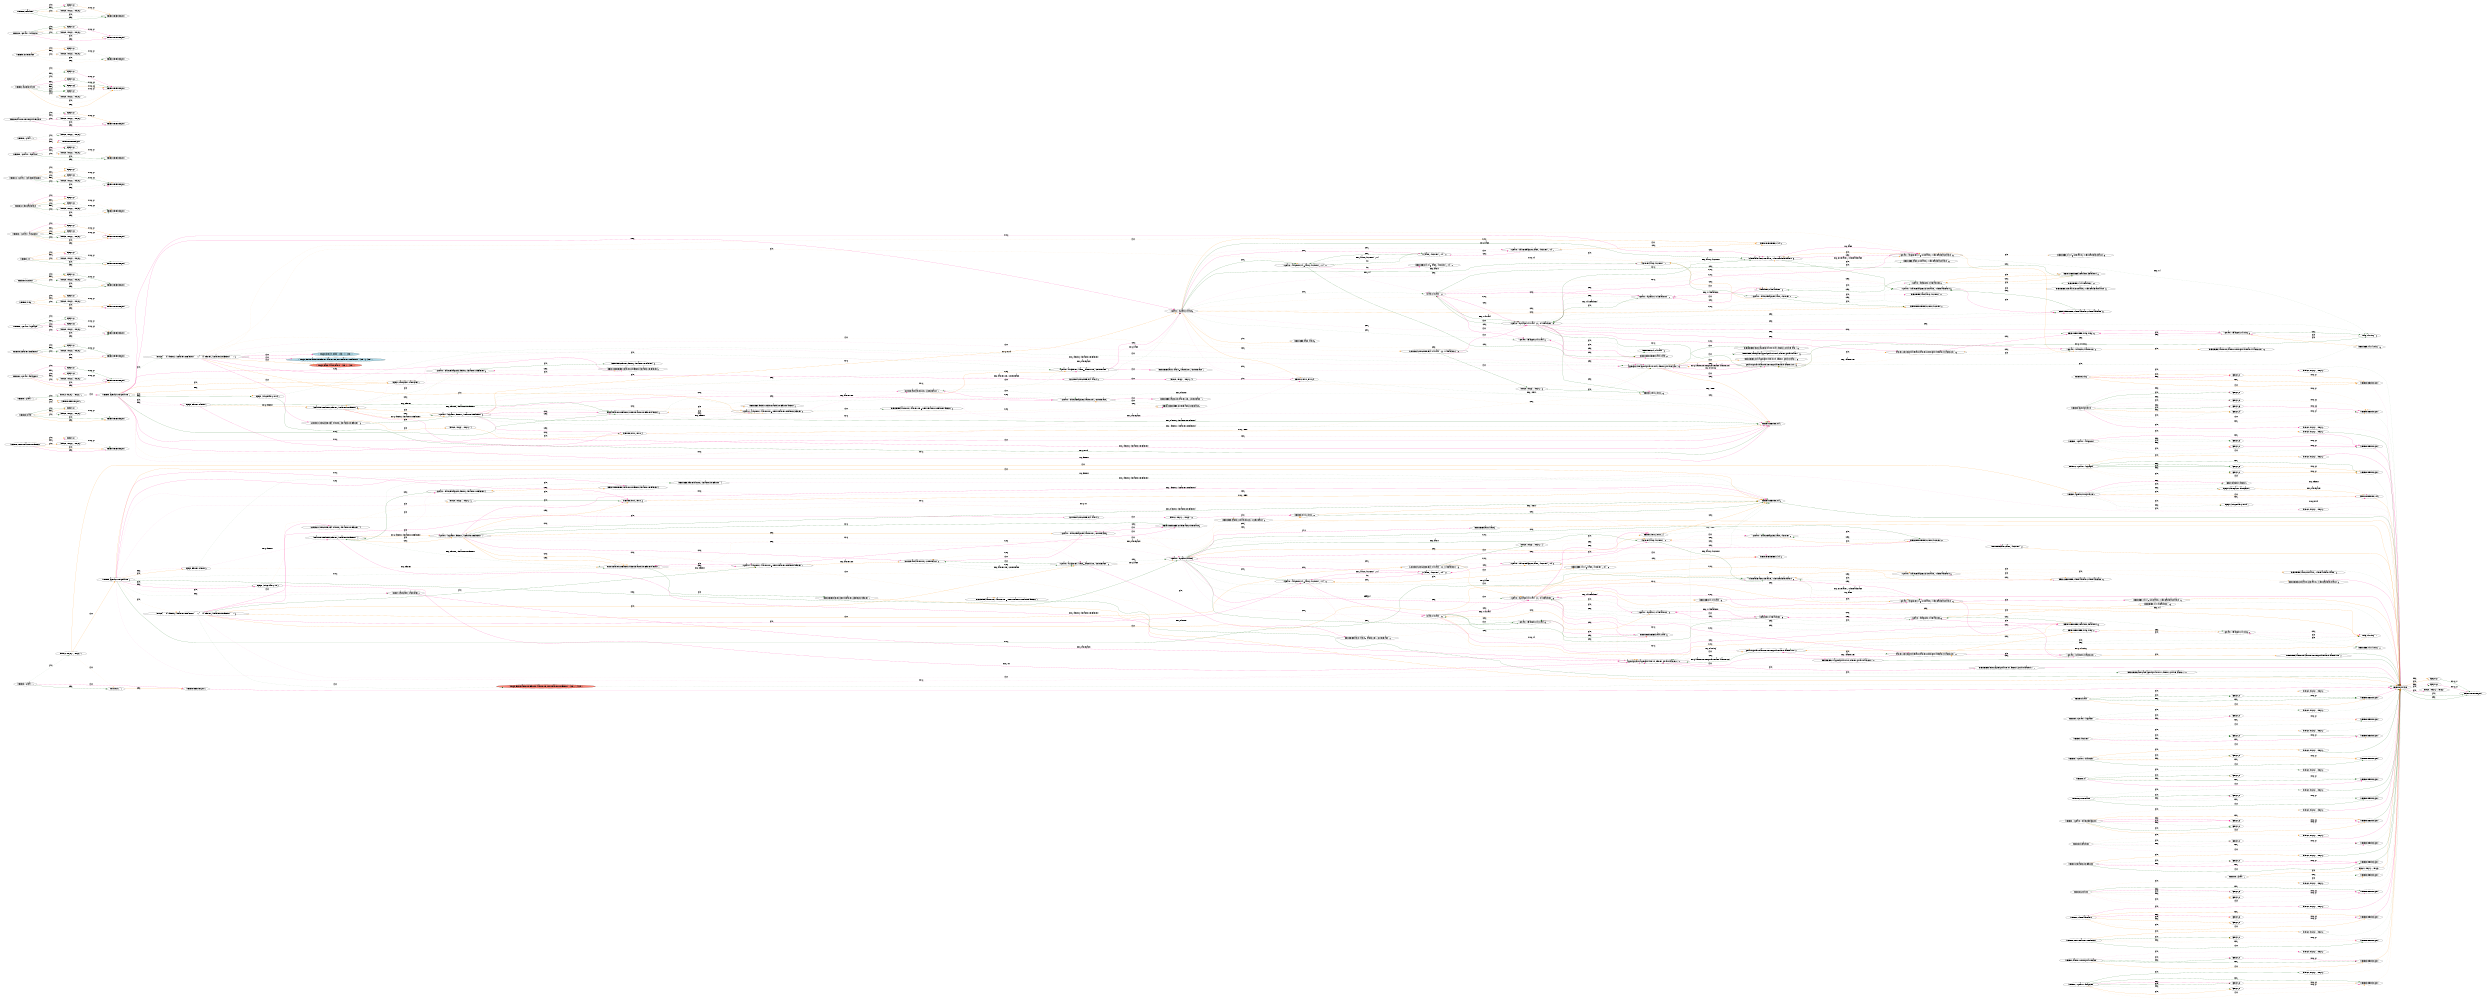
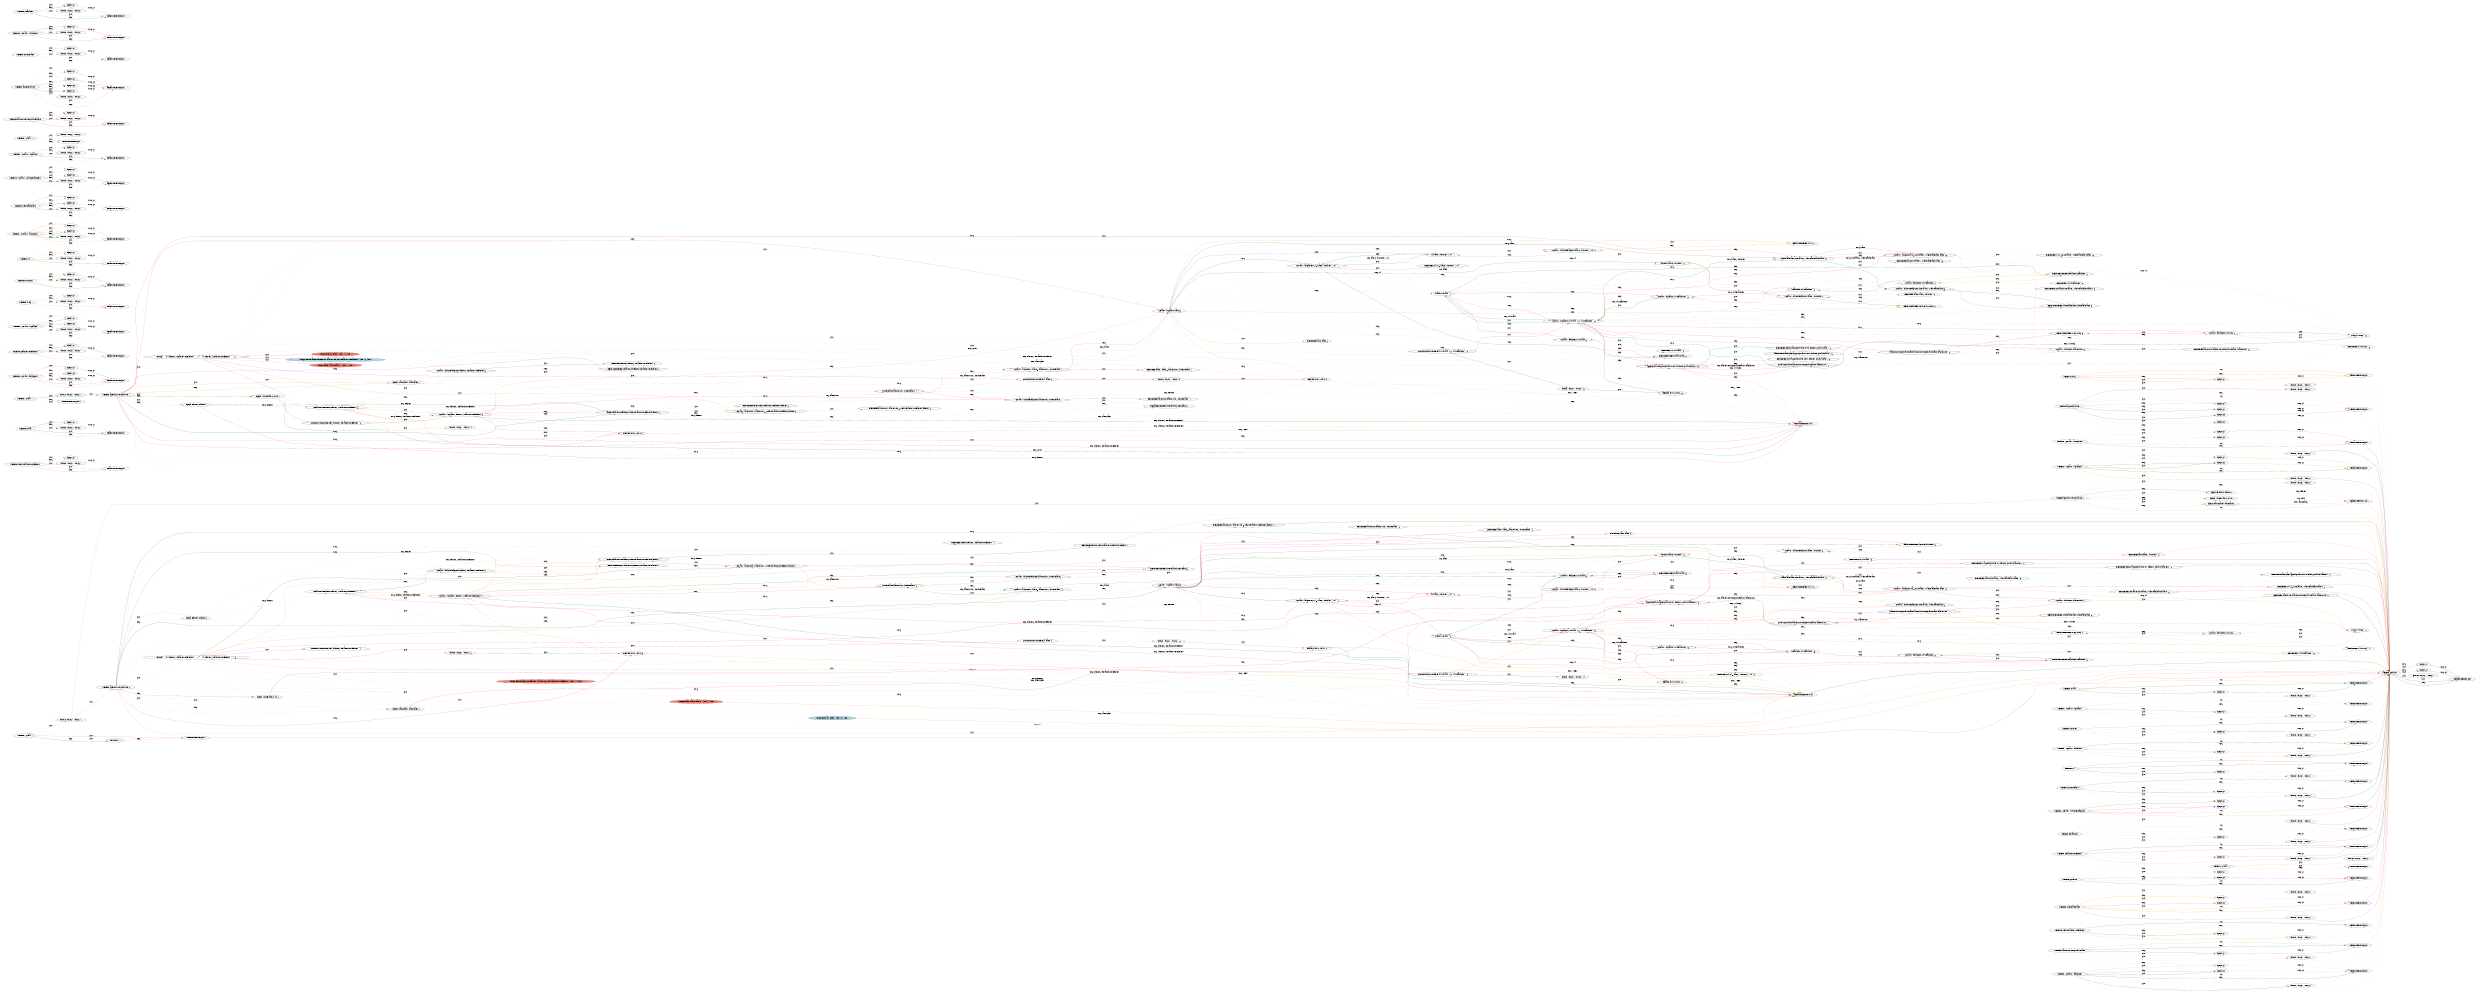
(336, 354) -> (336, 354)
none -> (697, 702)
none -> (832, 718)
